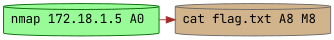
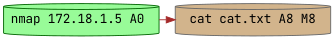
(253, 20) -> (253, 20)
